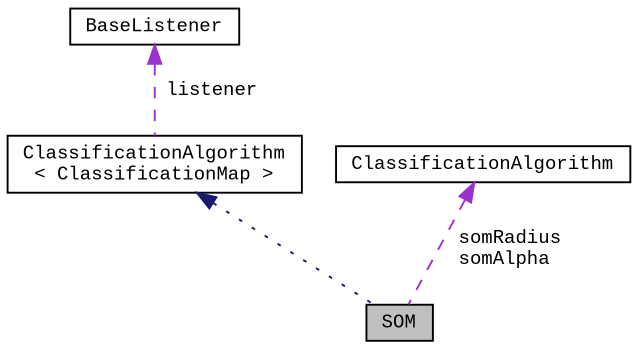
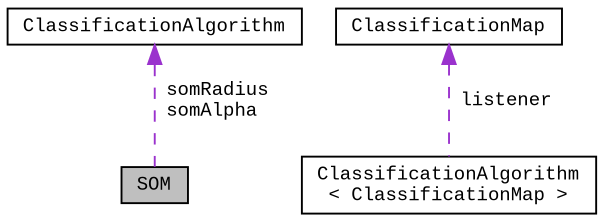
(155, 27) -> (449, 27)
(294, 254) -> none
